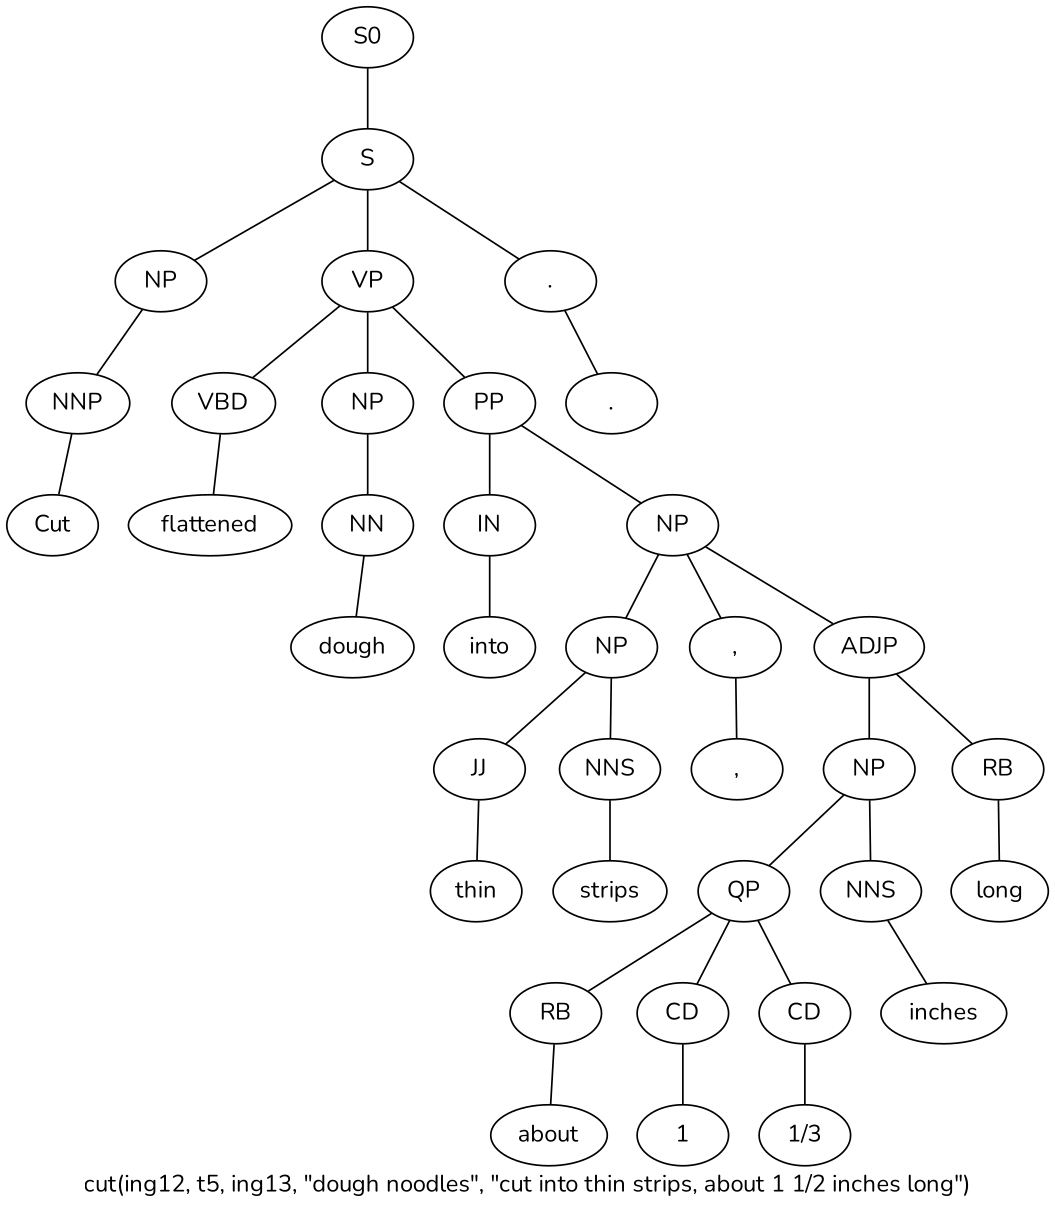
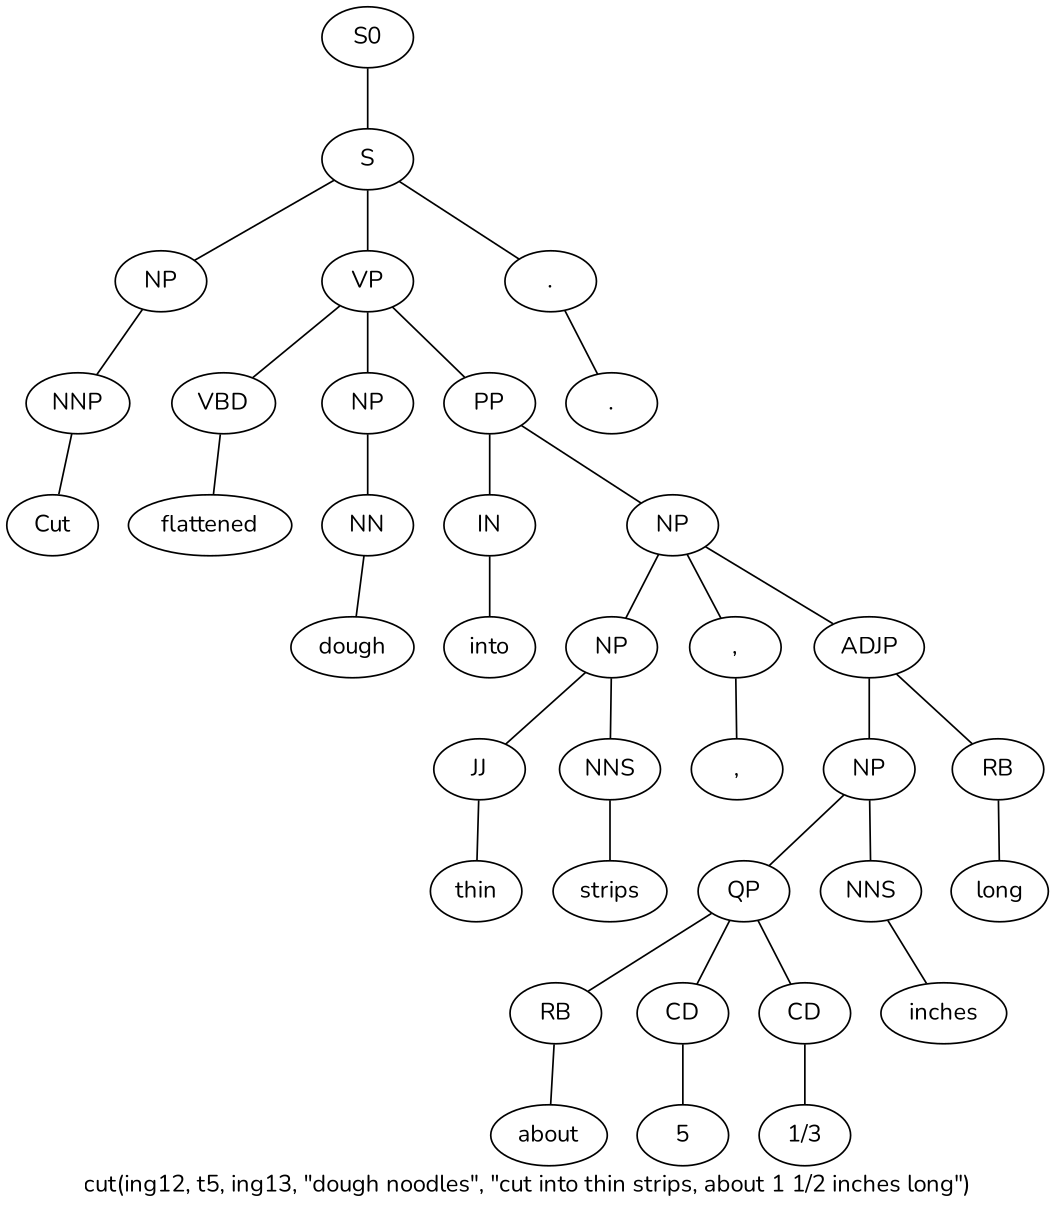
(683, 1135) -> (683, 1135)
